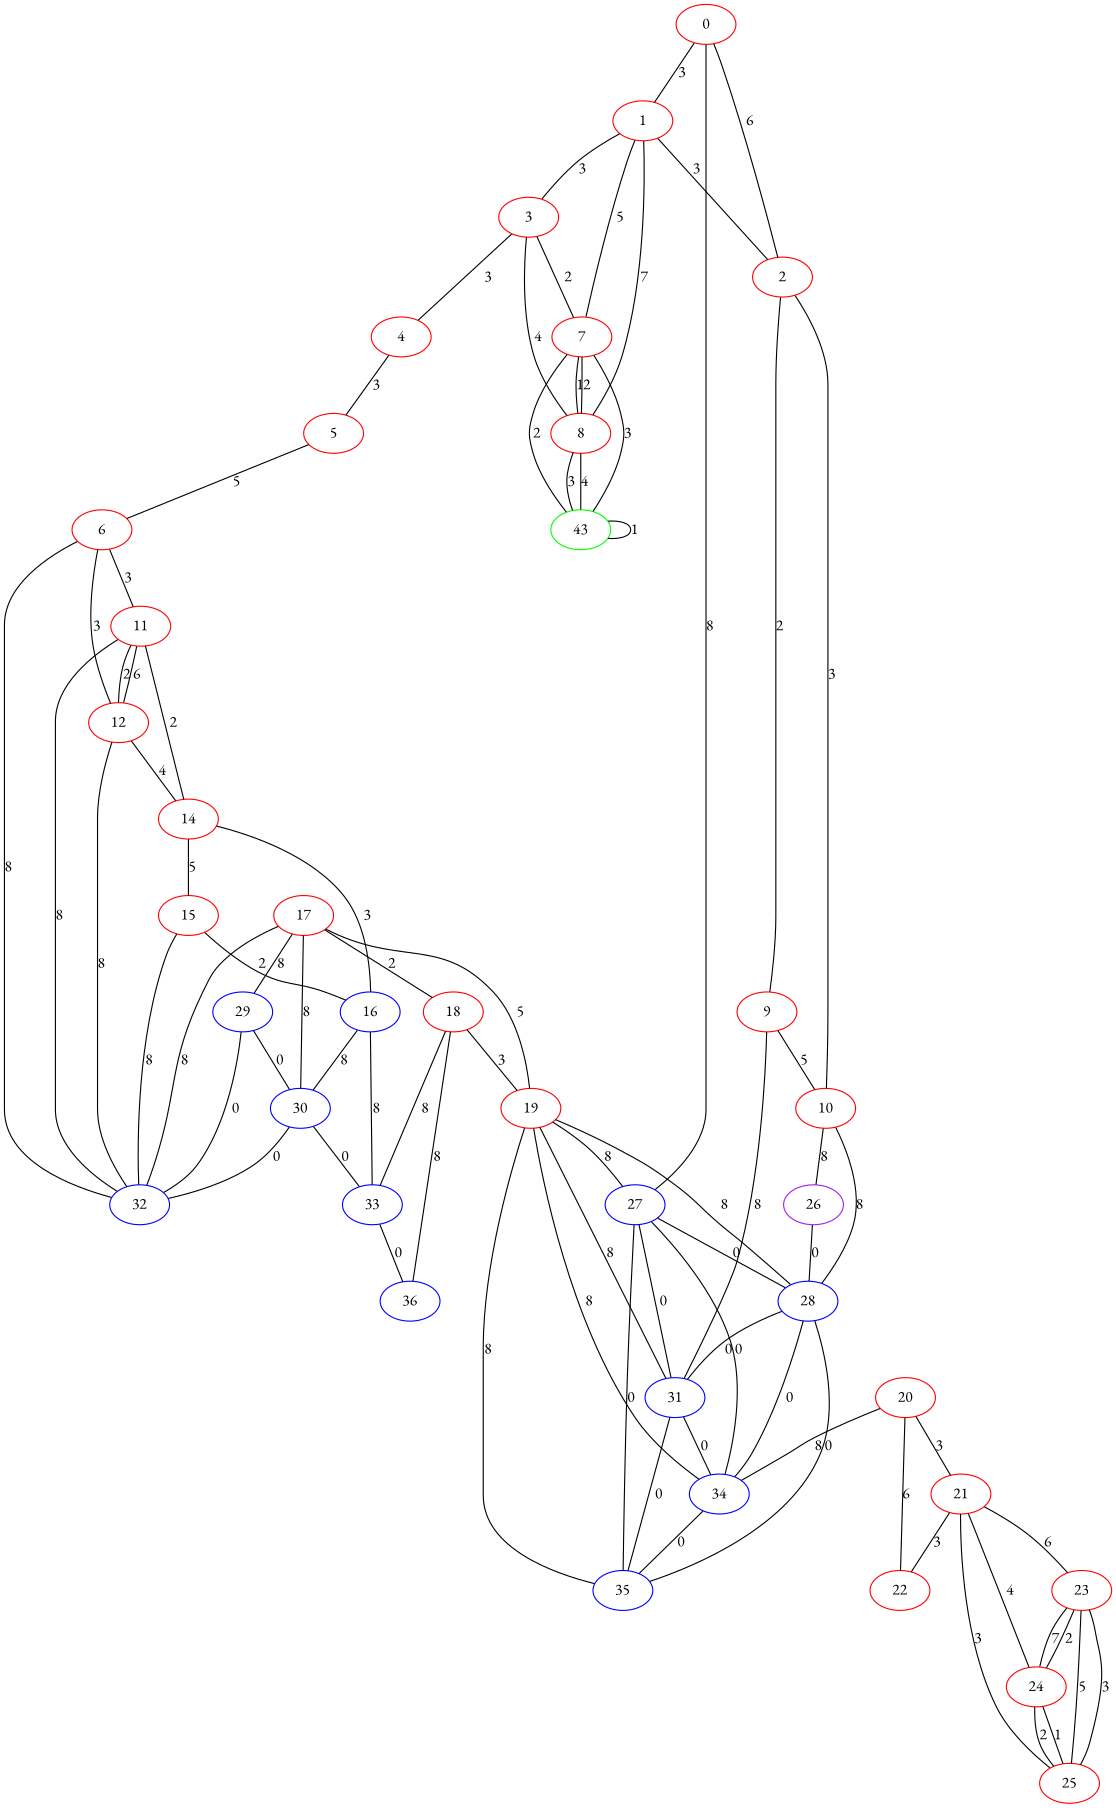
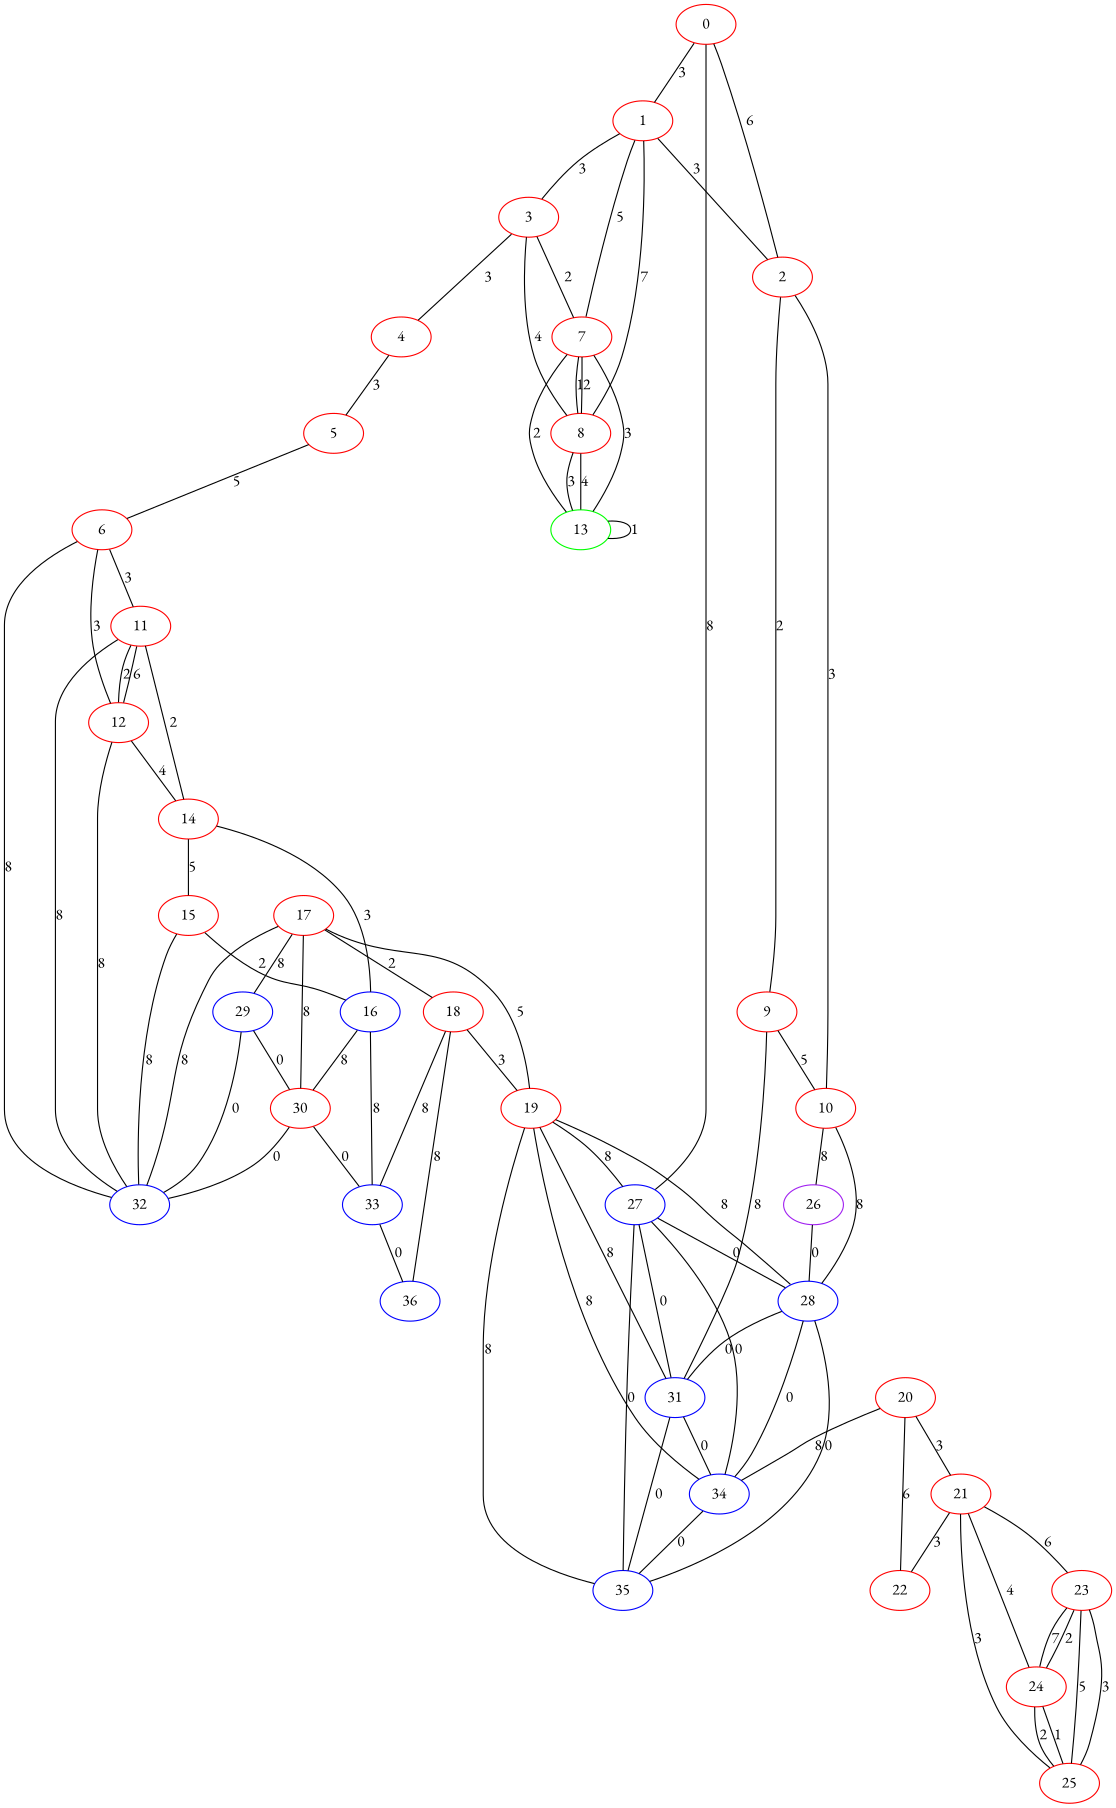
(581, 530) -> (581, 530)
(300, 1108) -> (300, 1108)
